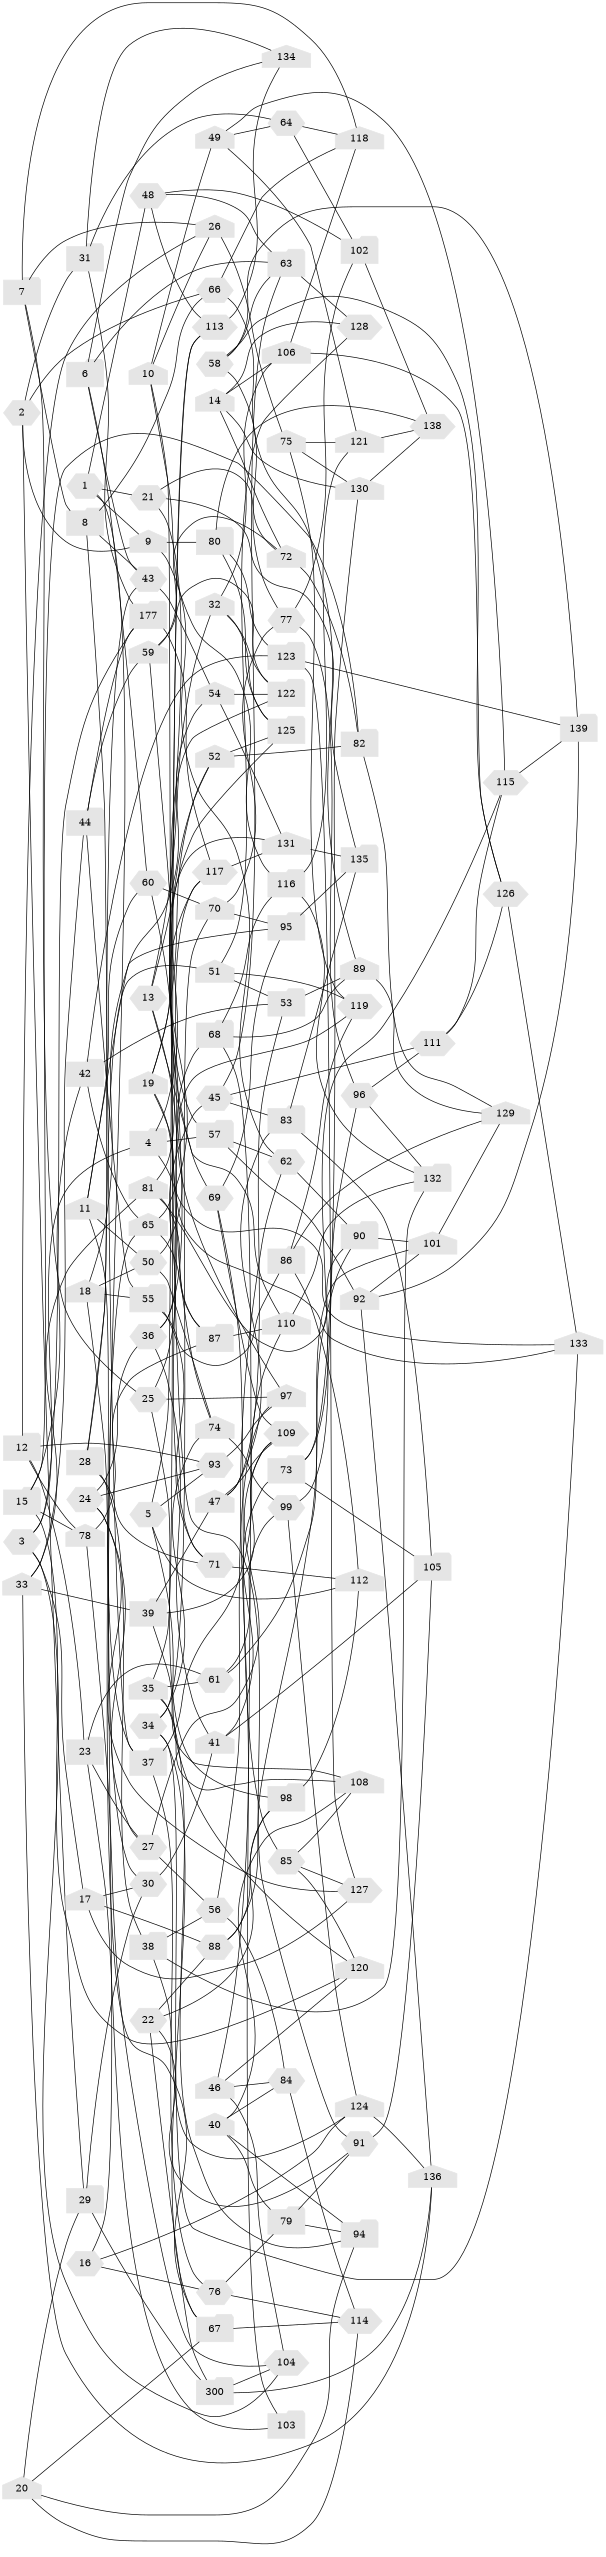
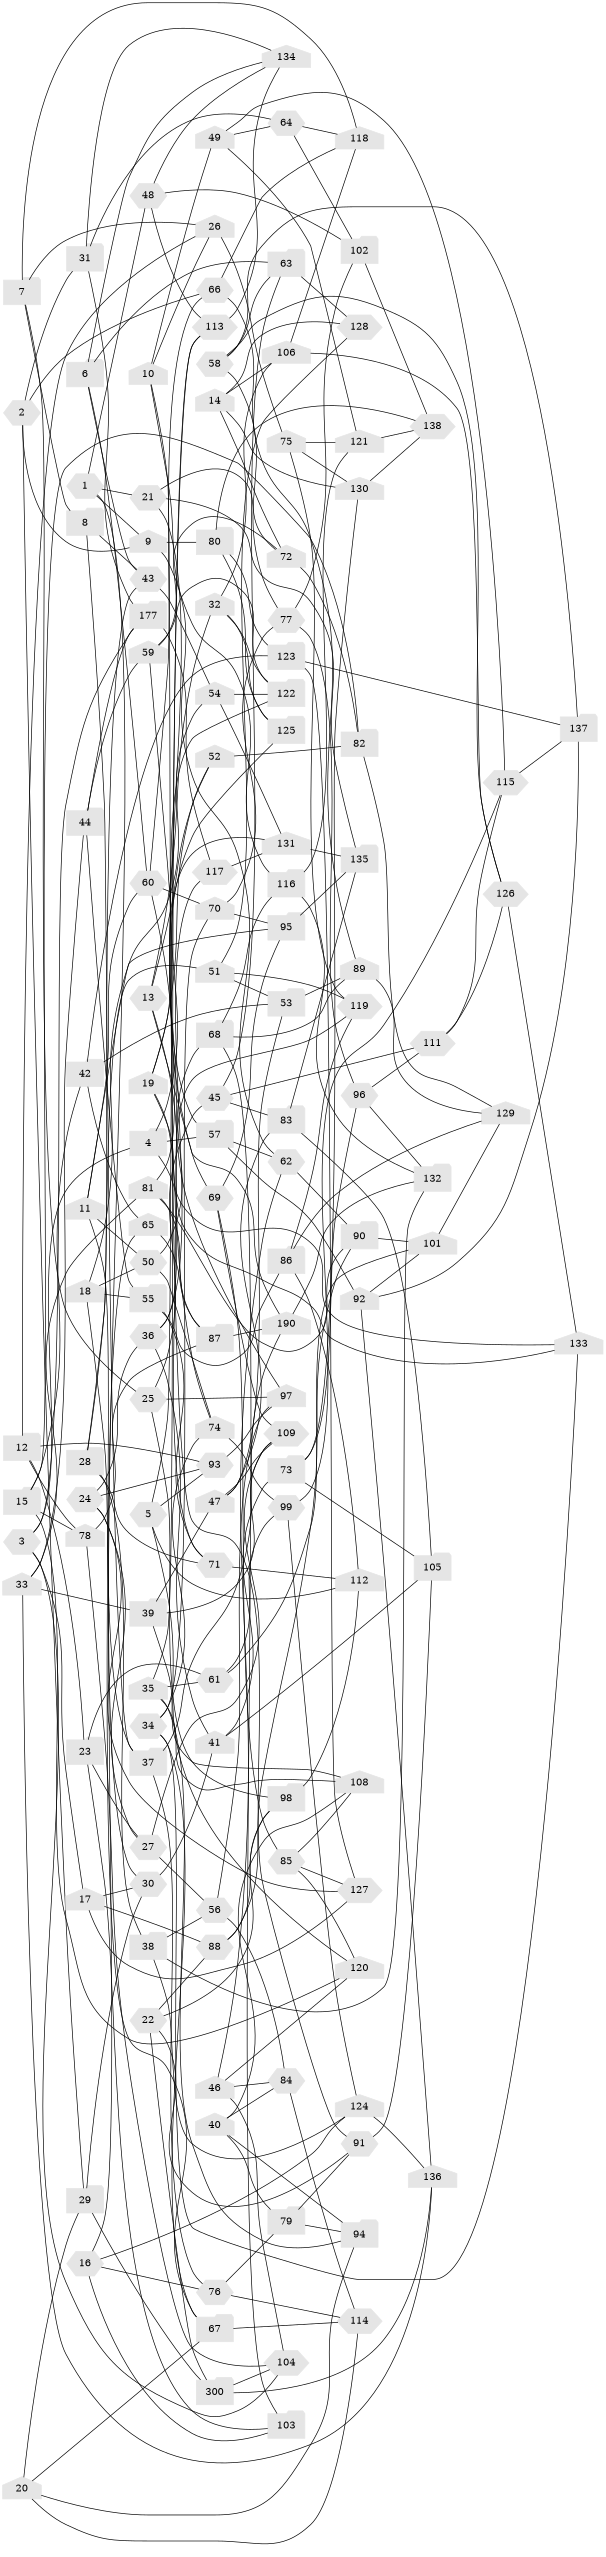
(229, 205) -> (201, 111)
(161, 408) -> (165, 697)
(579, 729) -> (579, 729)
(258, 741) -> none
(178, 1049) -> none
(286, 1324) -> (286, 1324)
none -> (149, 2396)
